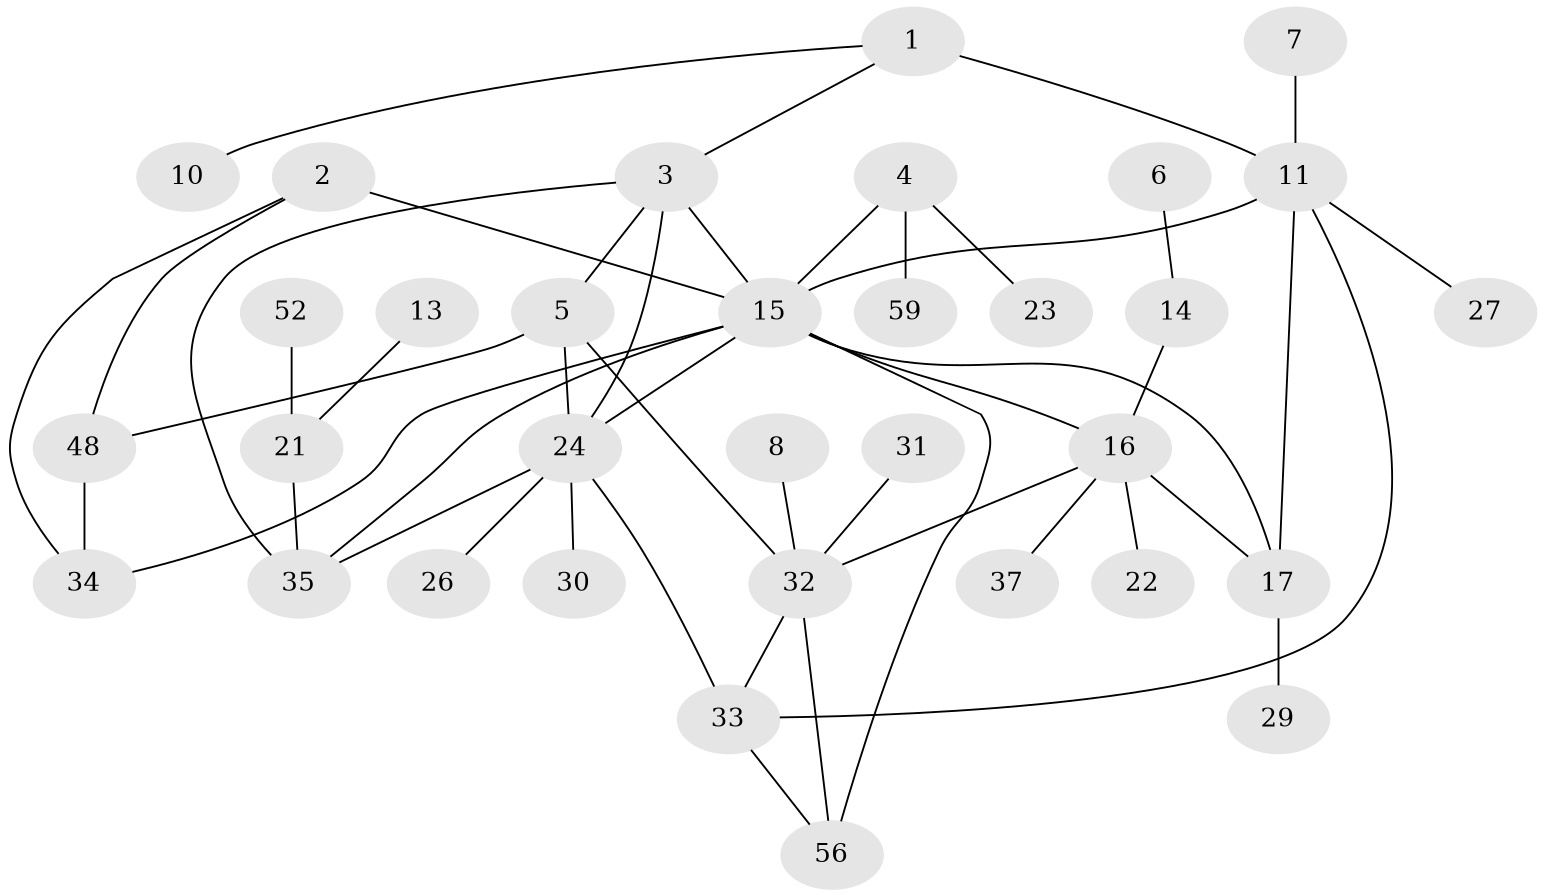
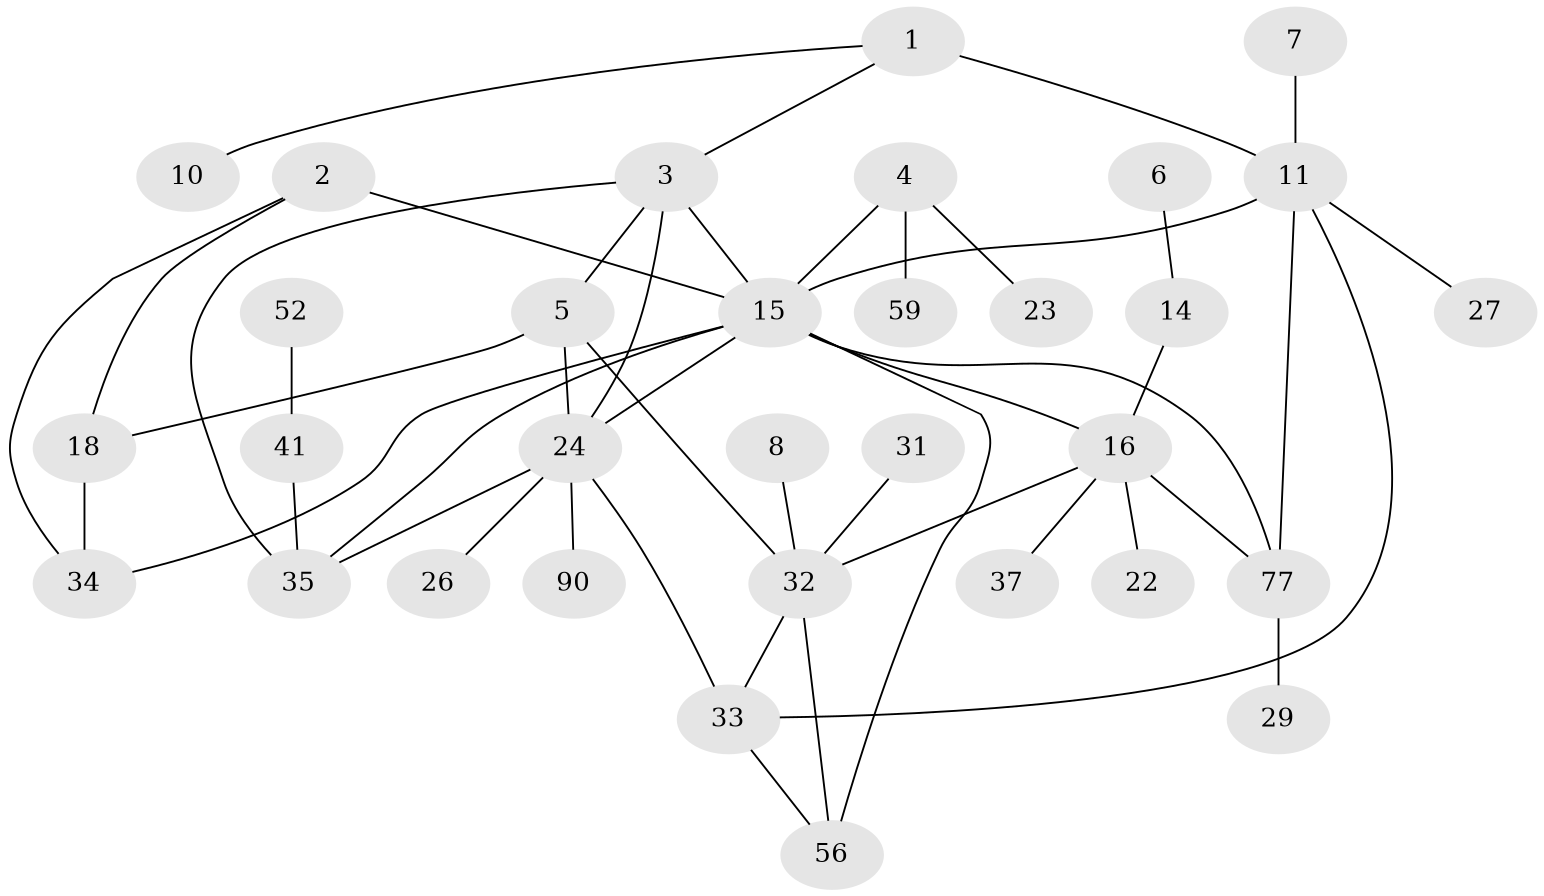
(427, 313) -> none
(84, 448) -> (84, 448)
(292, 448) -> (292, 448)
(574, 584) -> (574, 584)
(1279, 584) -> (1279, 584)
